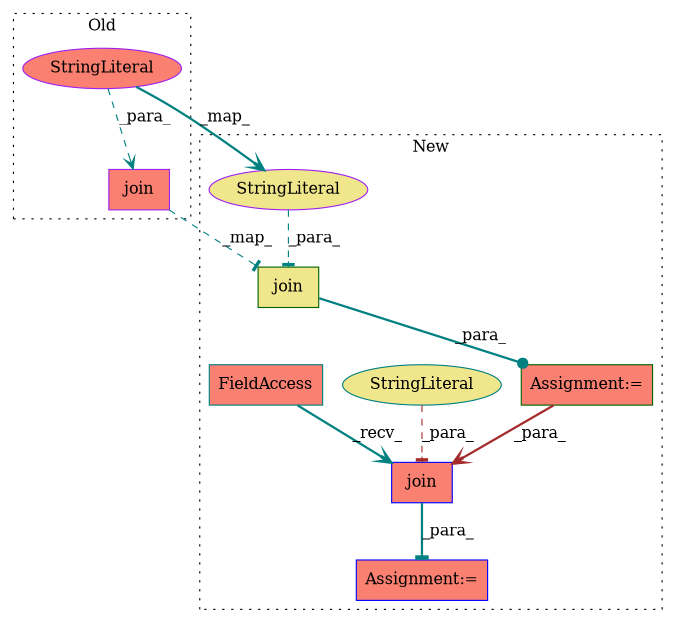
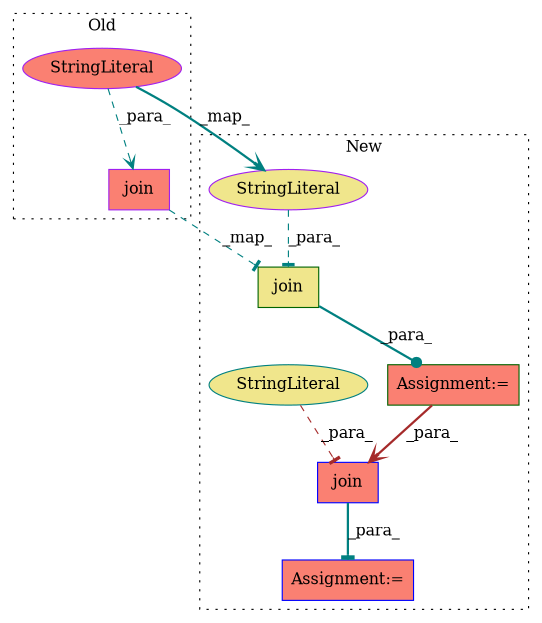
(266, 385) -> none
